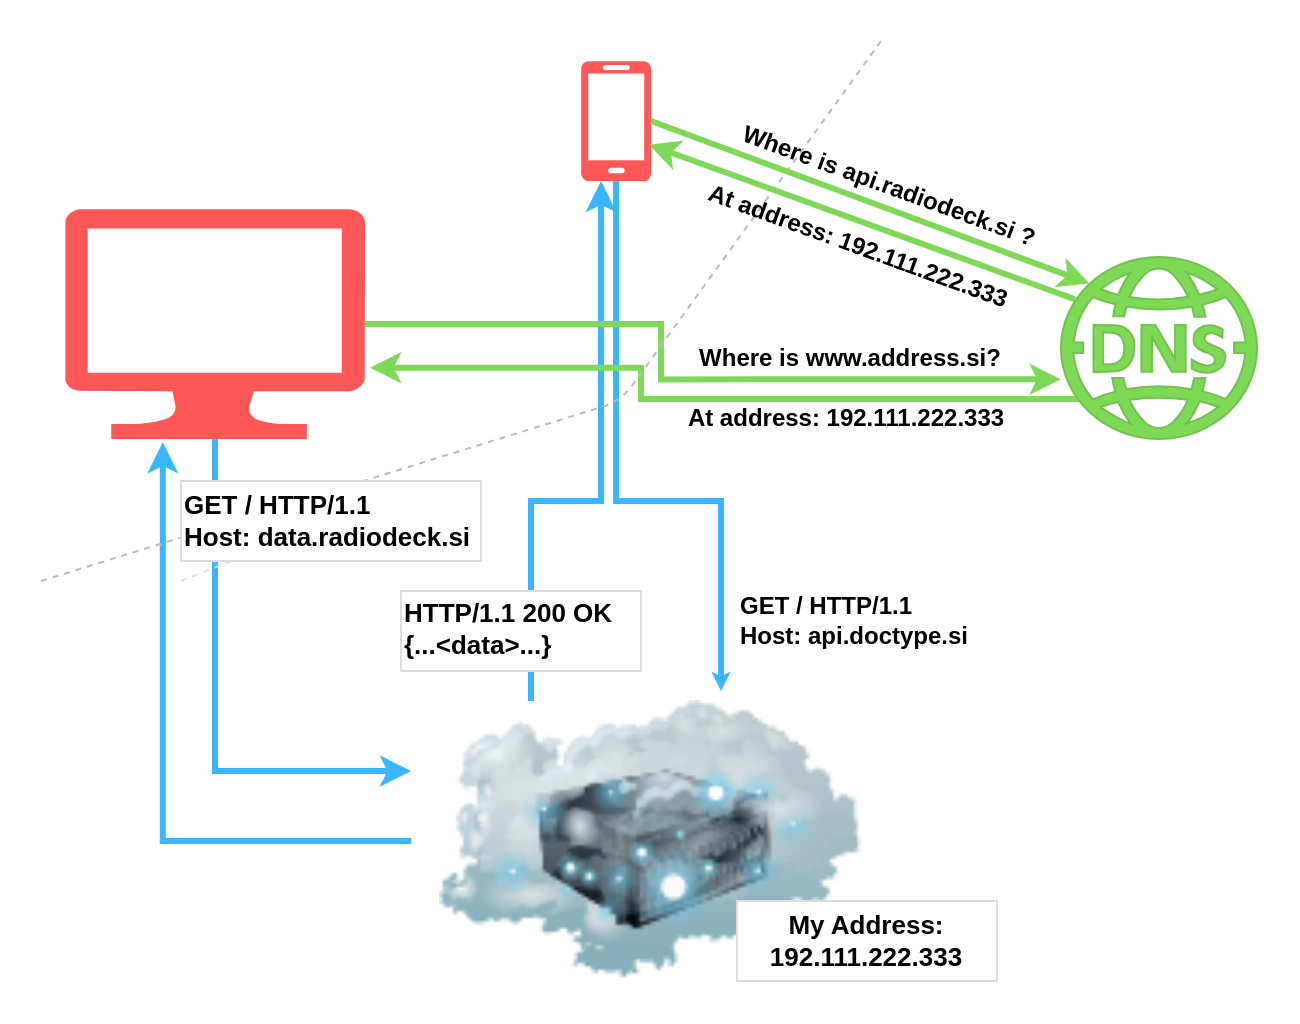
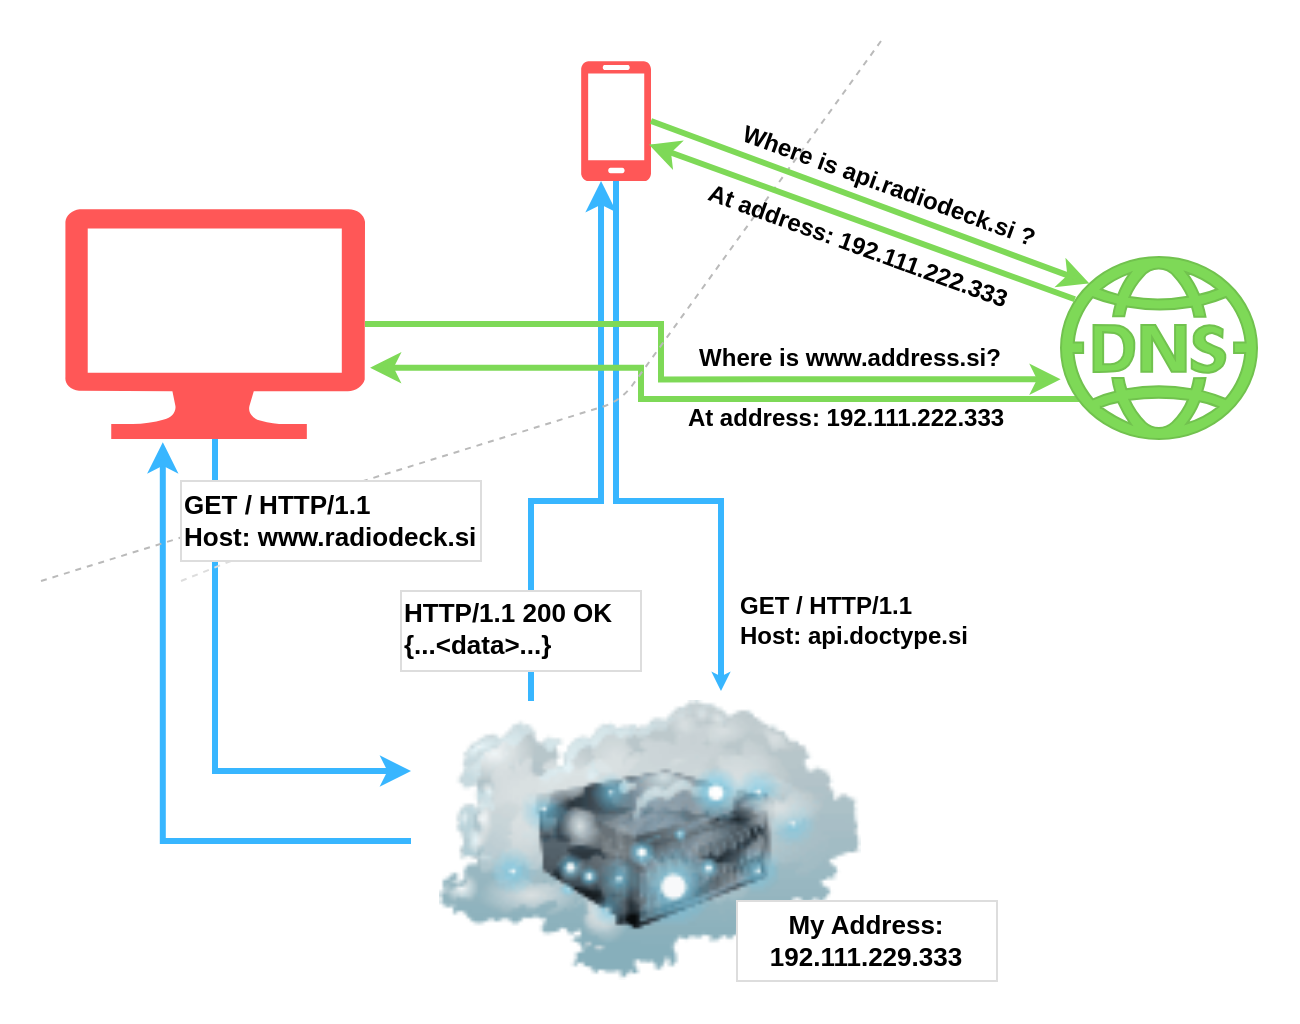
(332, 521) -> (325, 521)
(867, 941) -> (867, 941)
